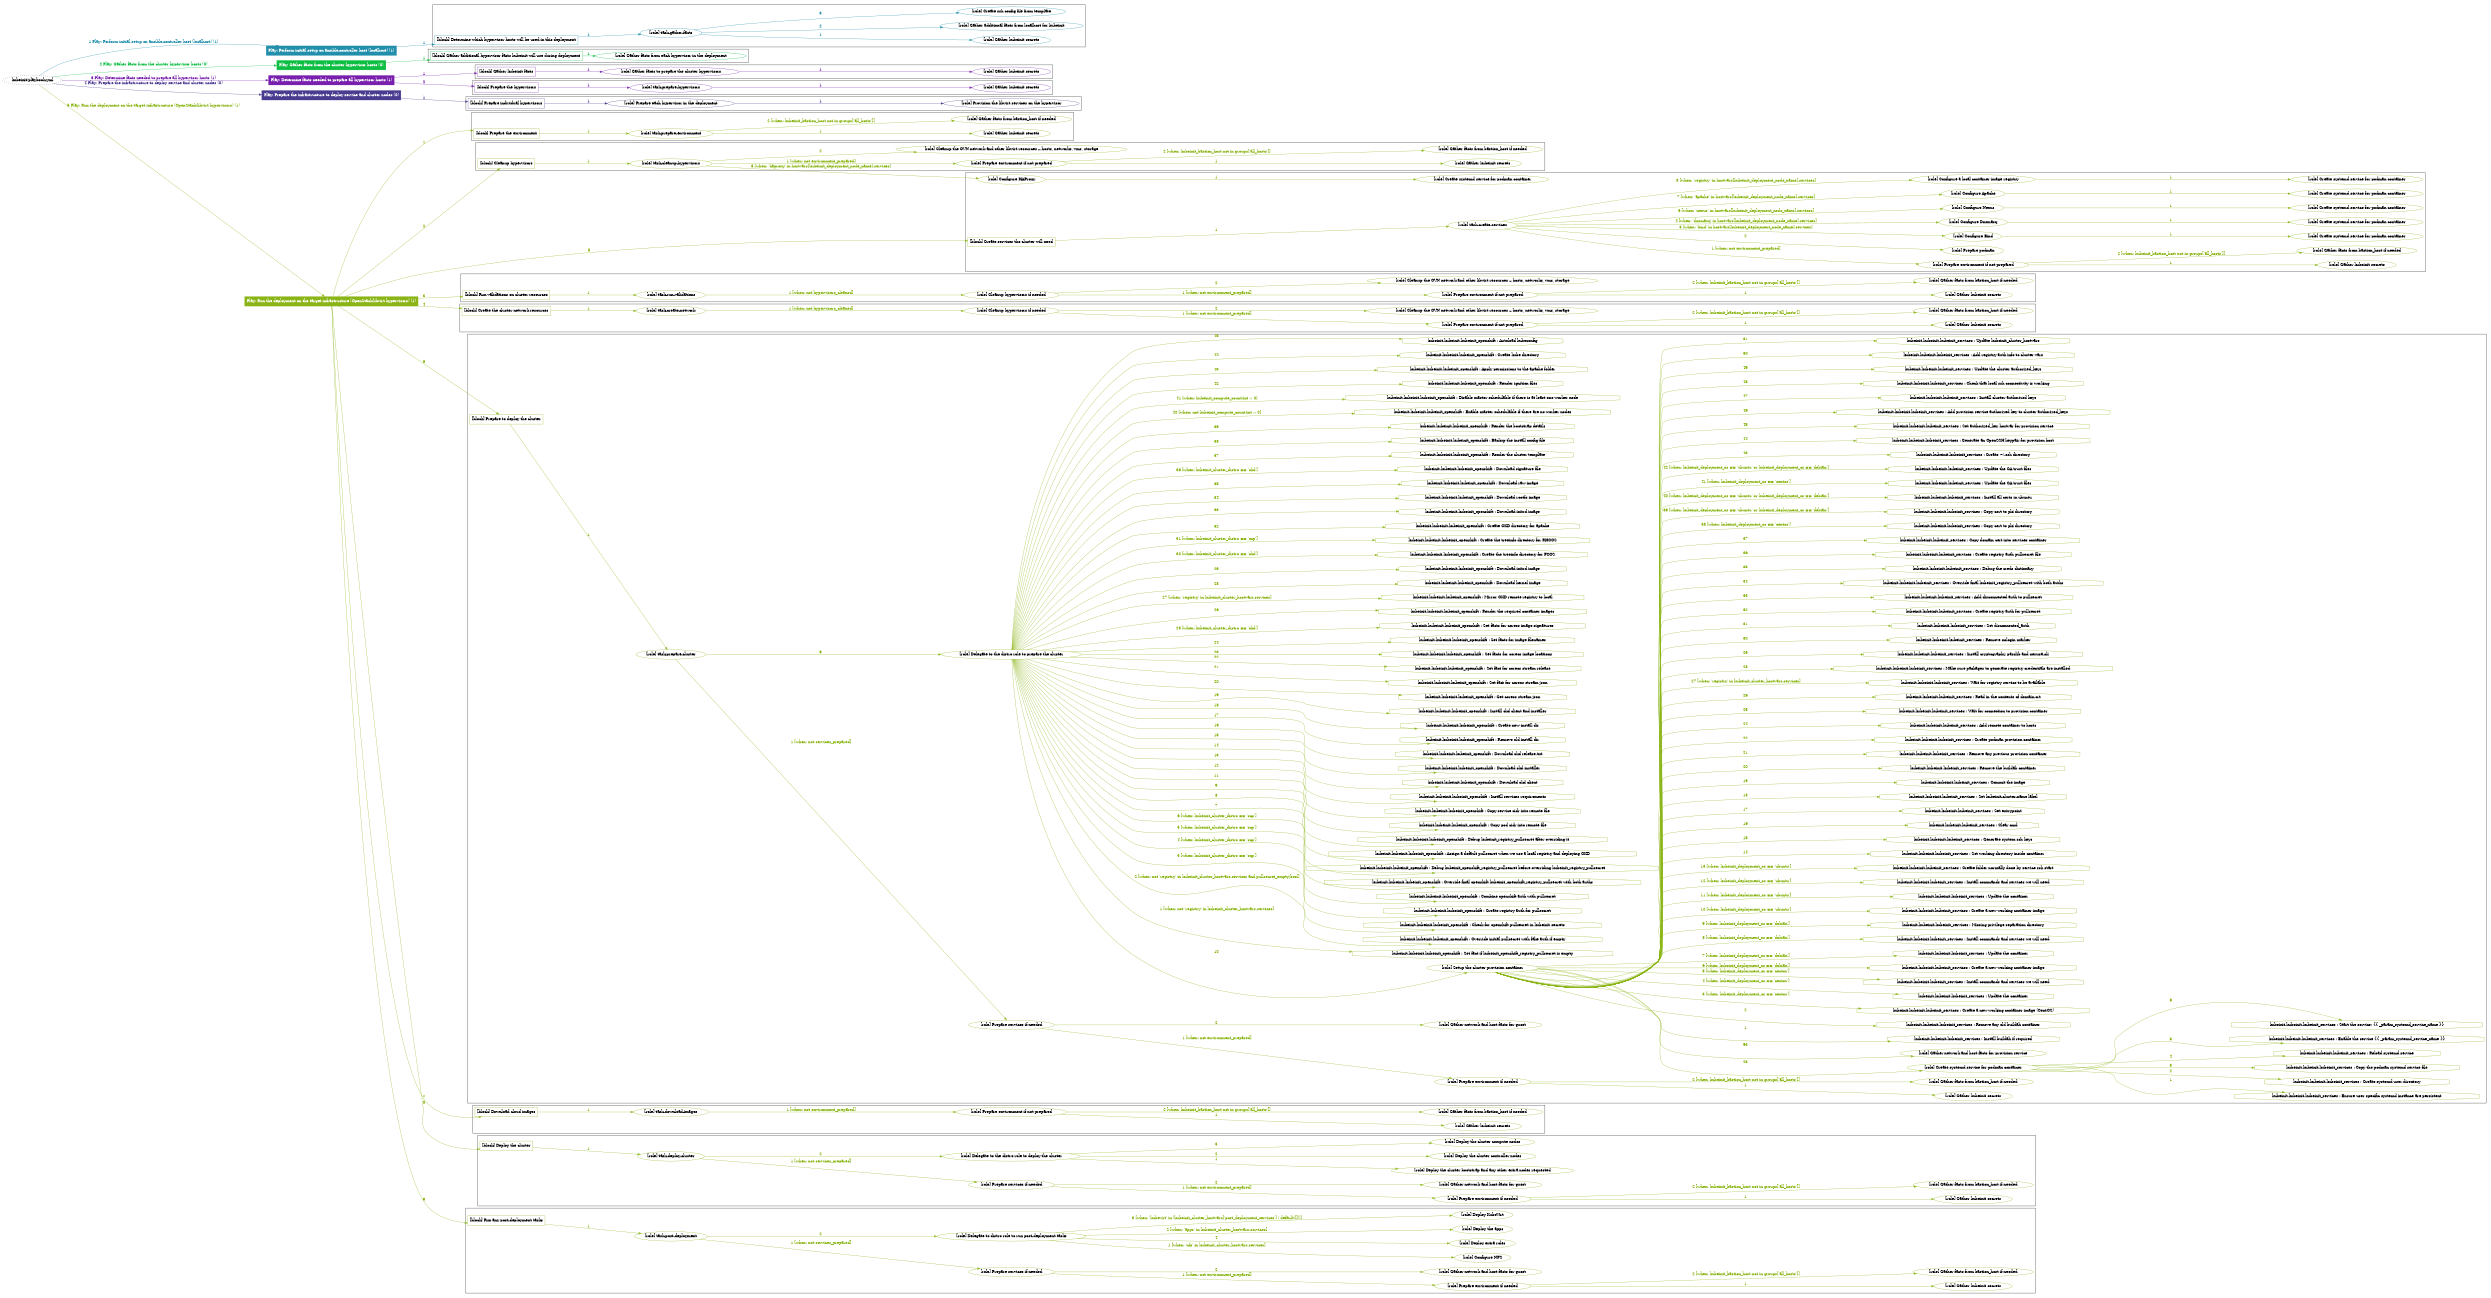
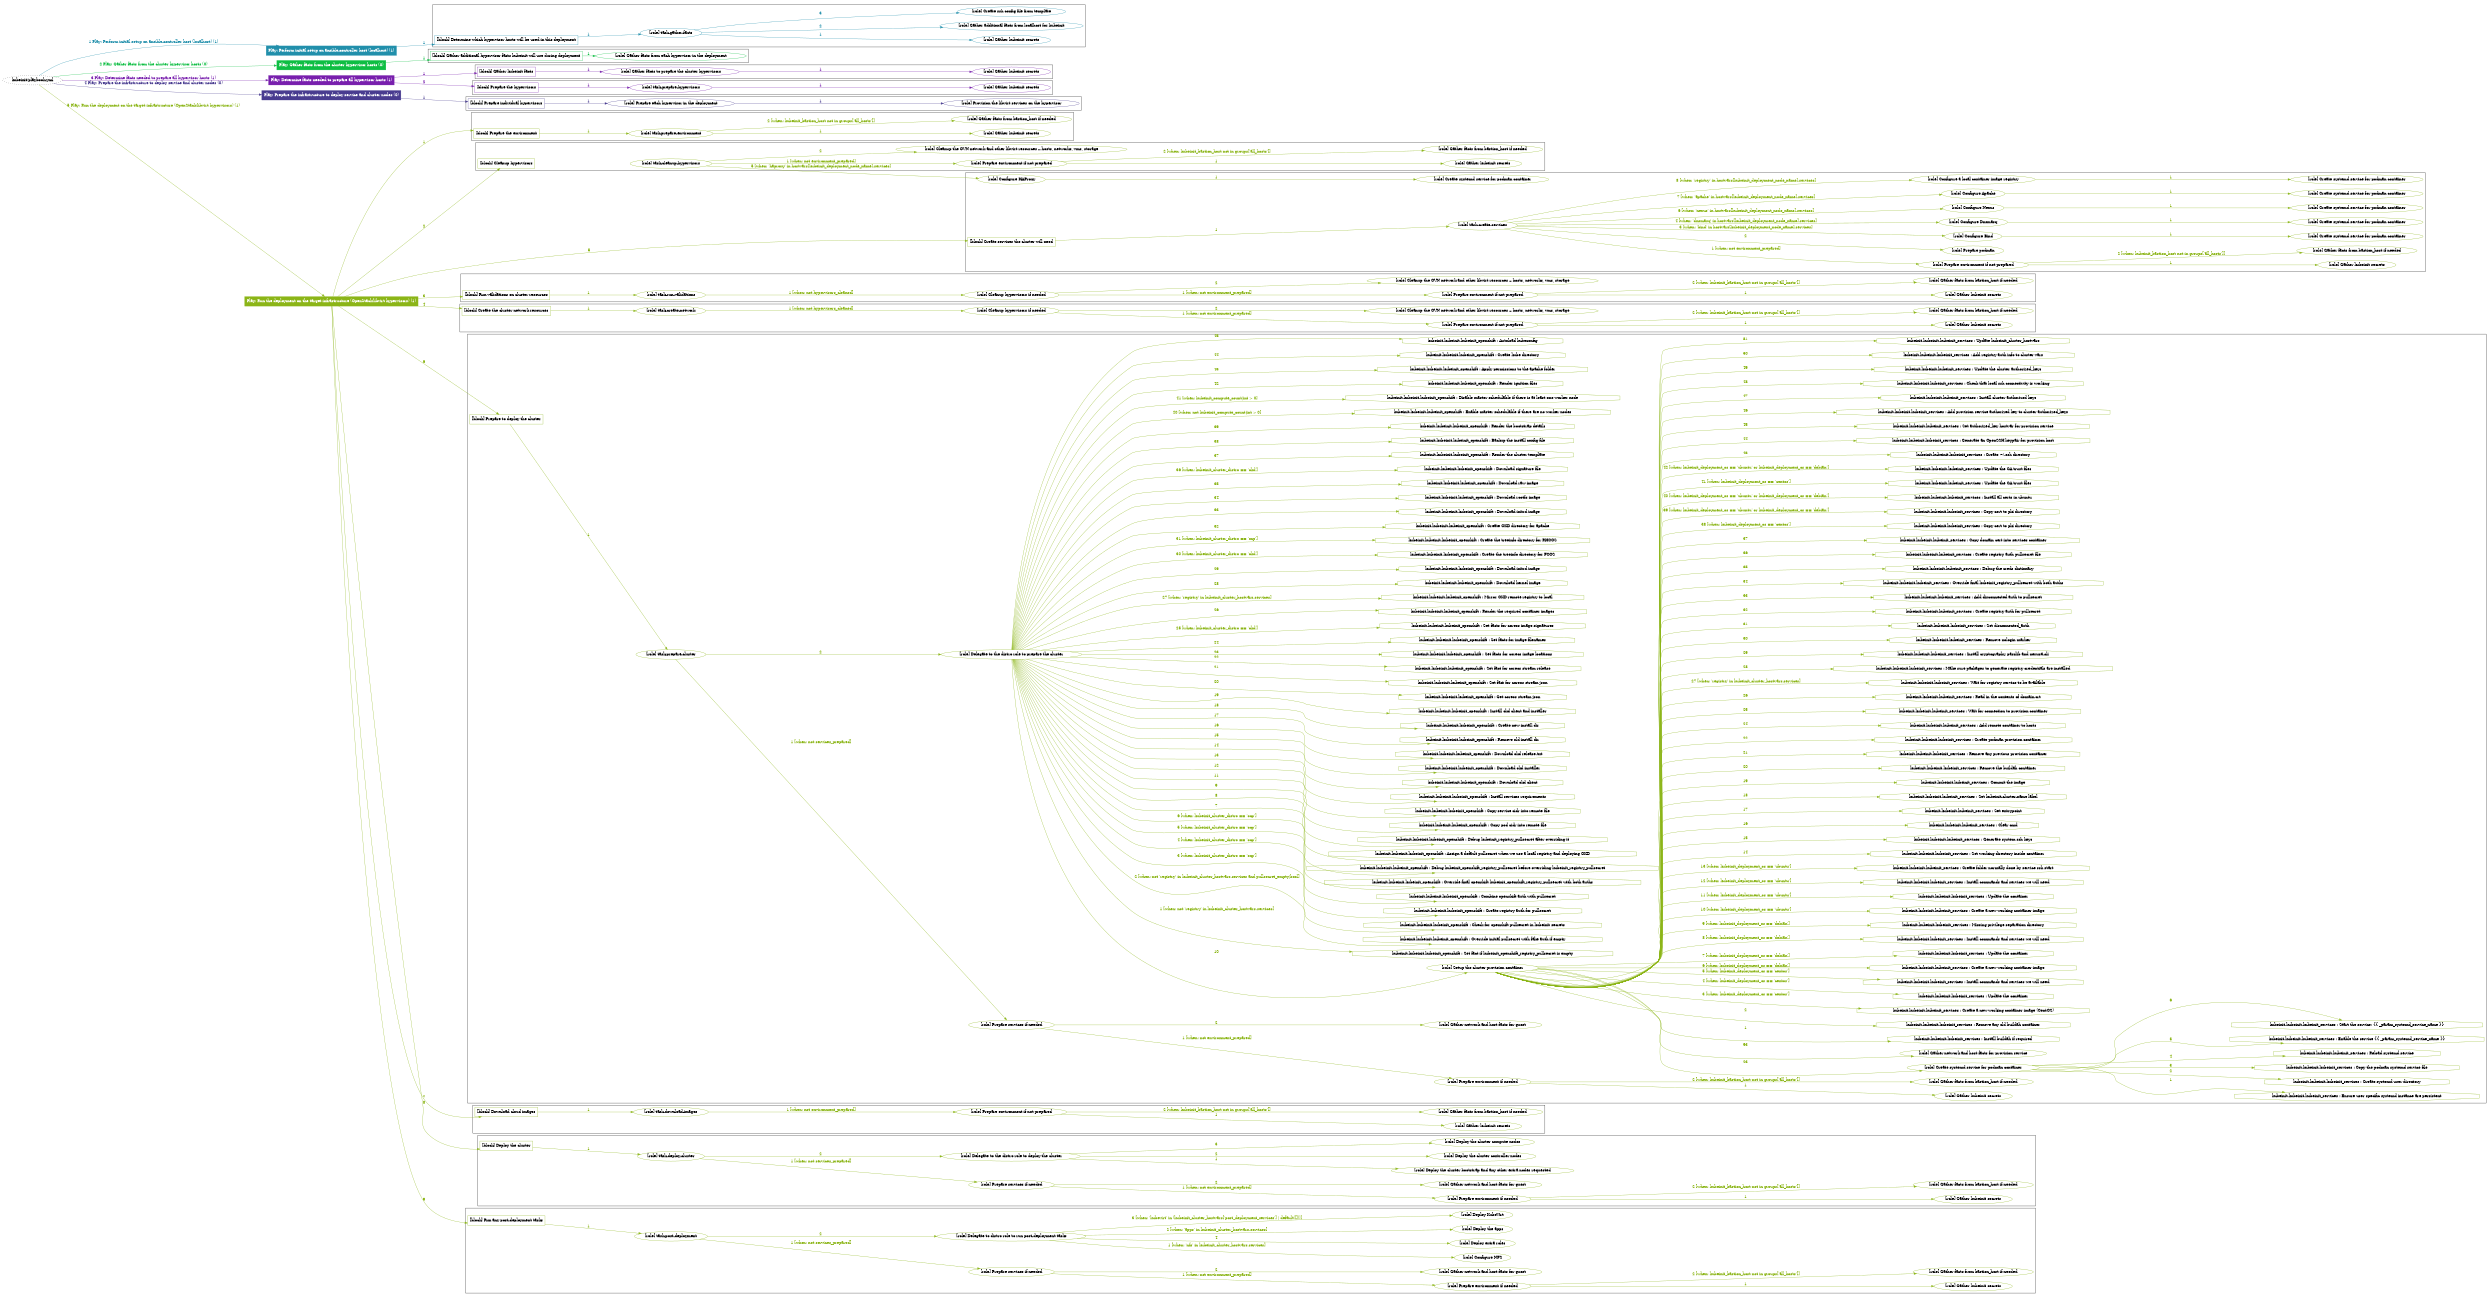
(581, 164) -> none
(821, 652) -> (821, 652)
